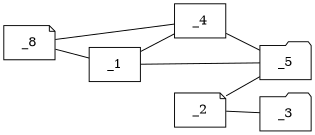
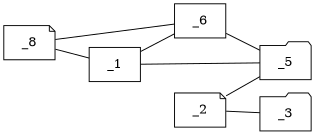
(200, 21) -> (200, 21)
